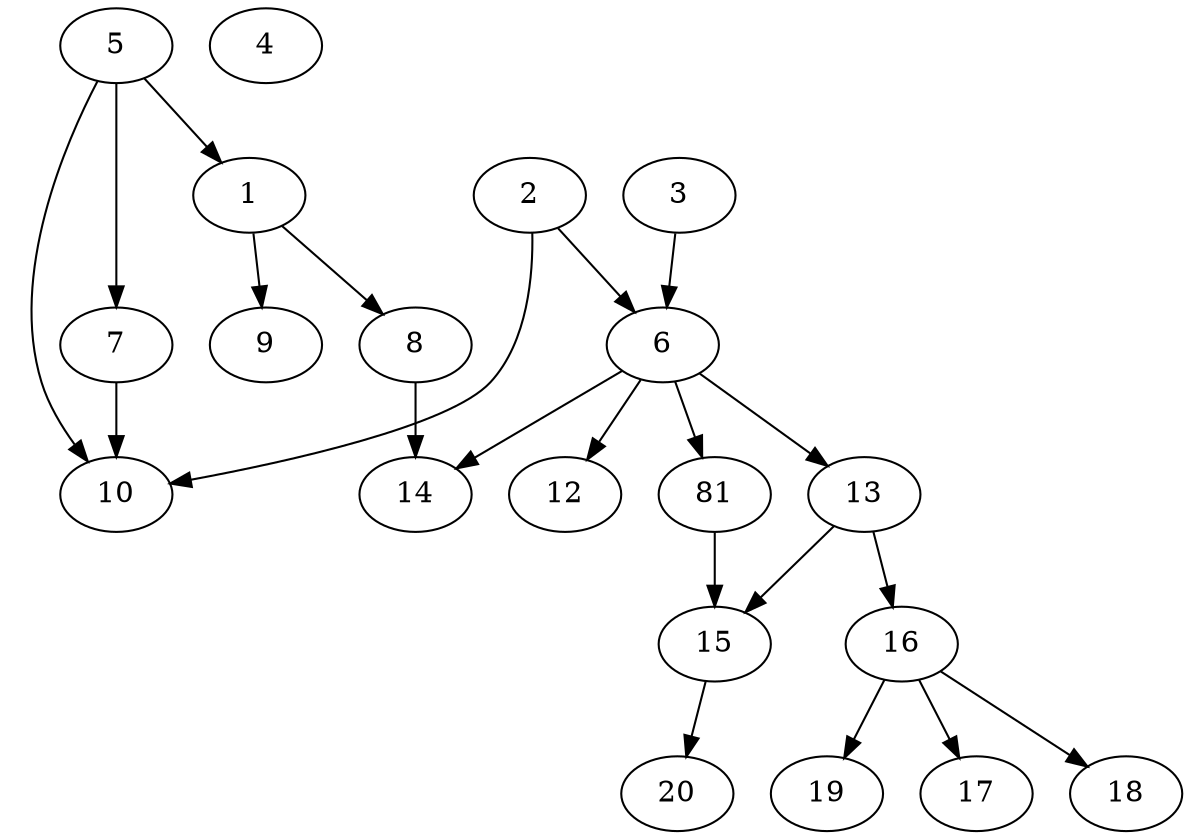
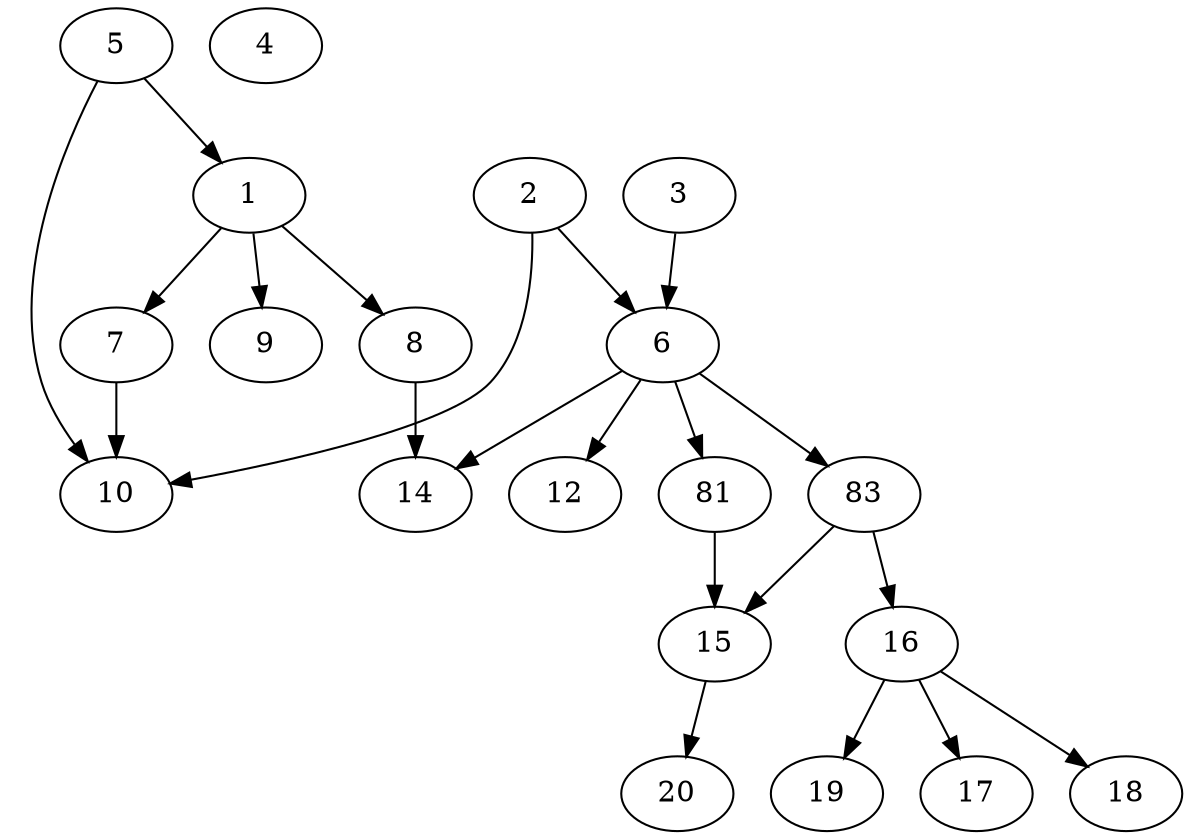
(116, 185) -> (190, 262)
(864, 495) -> (864, 495)
